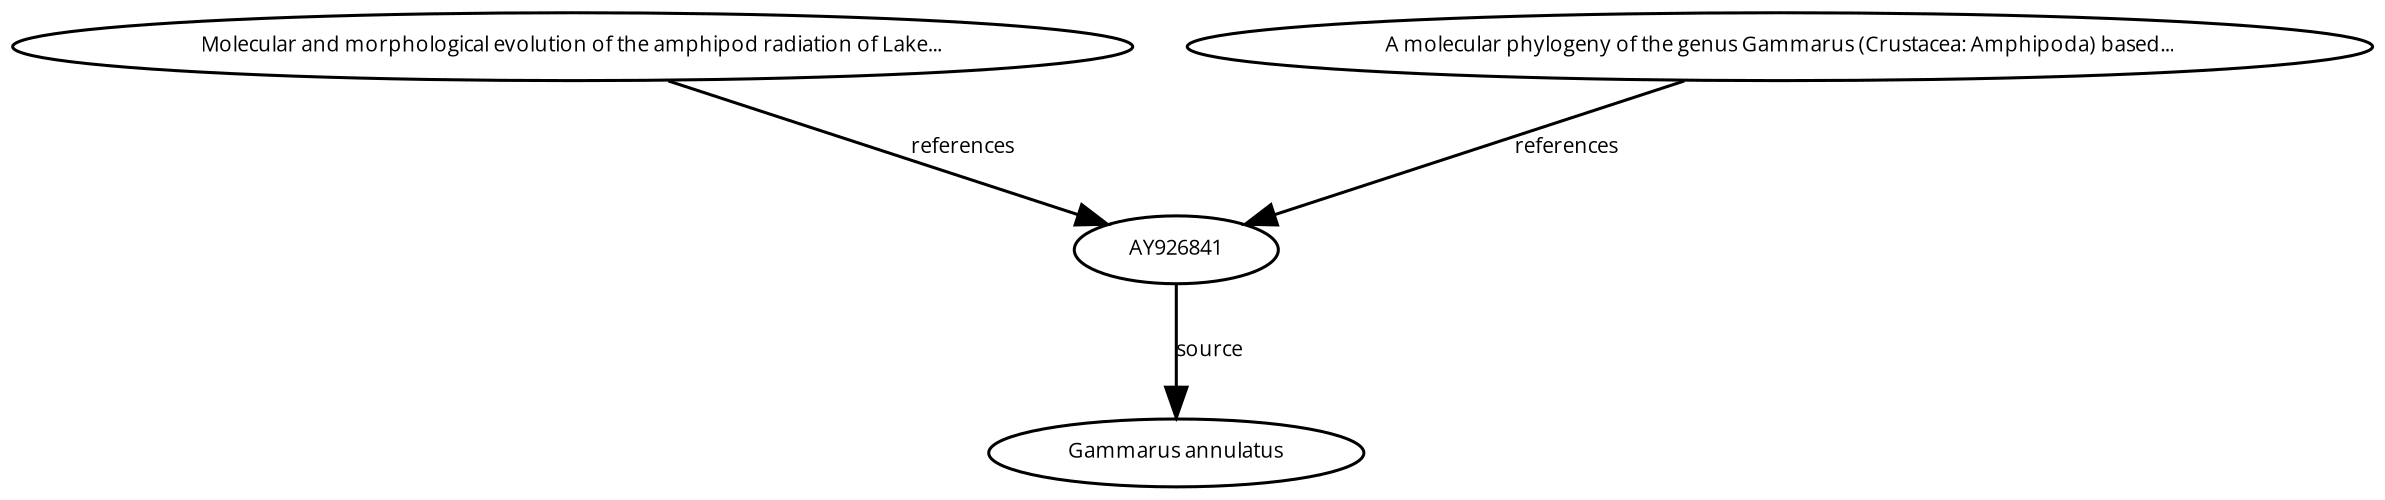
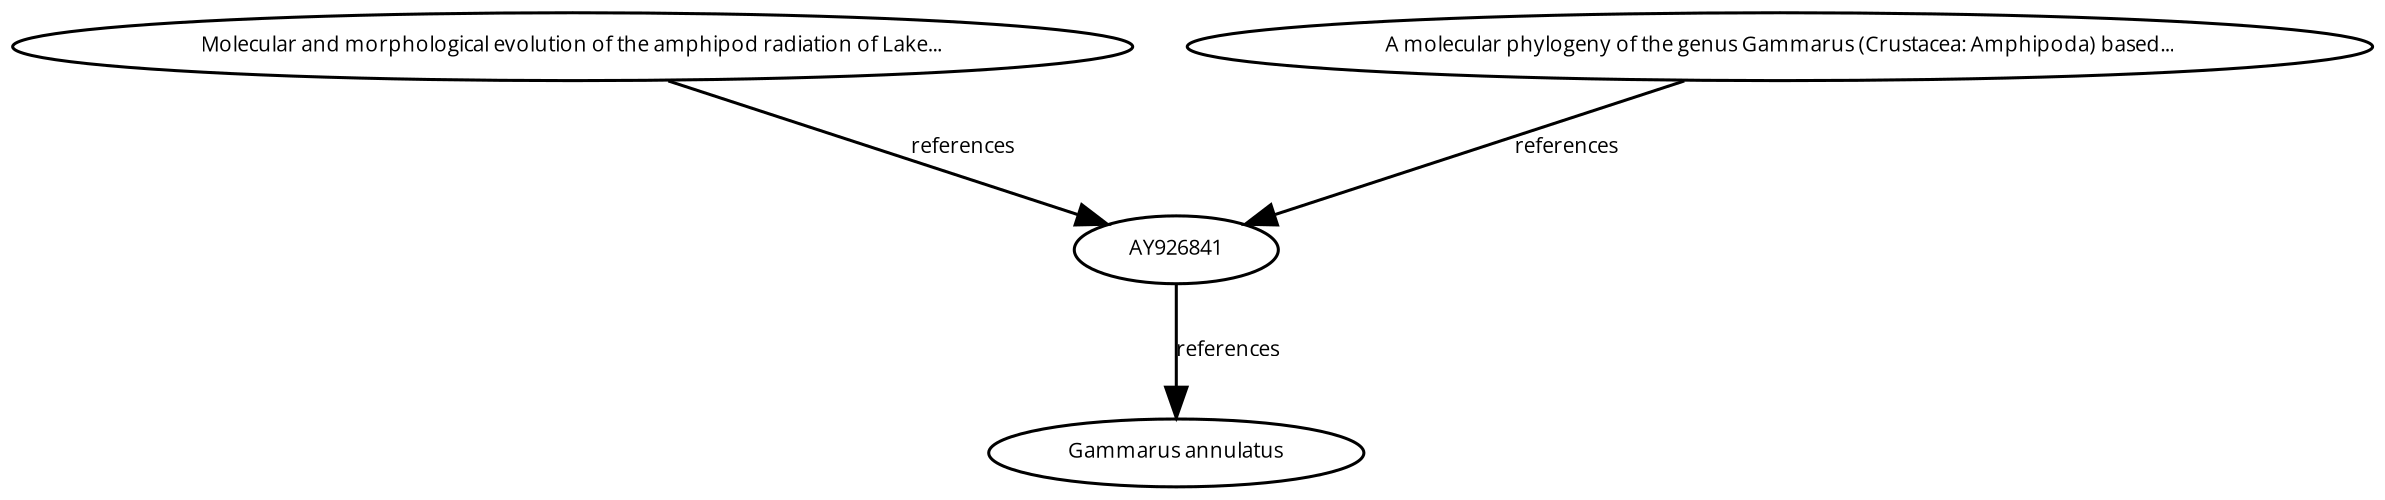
(1210, 351) -> (1228, 351)
